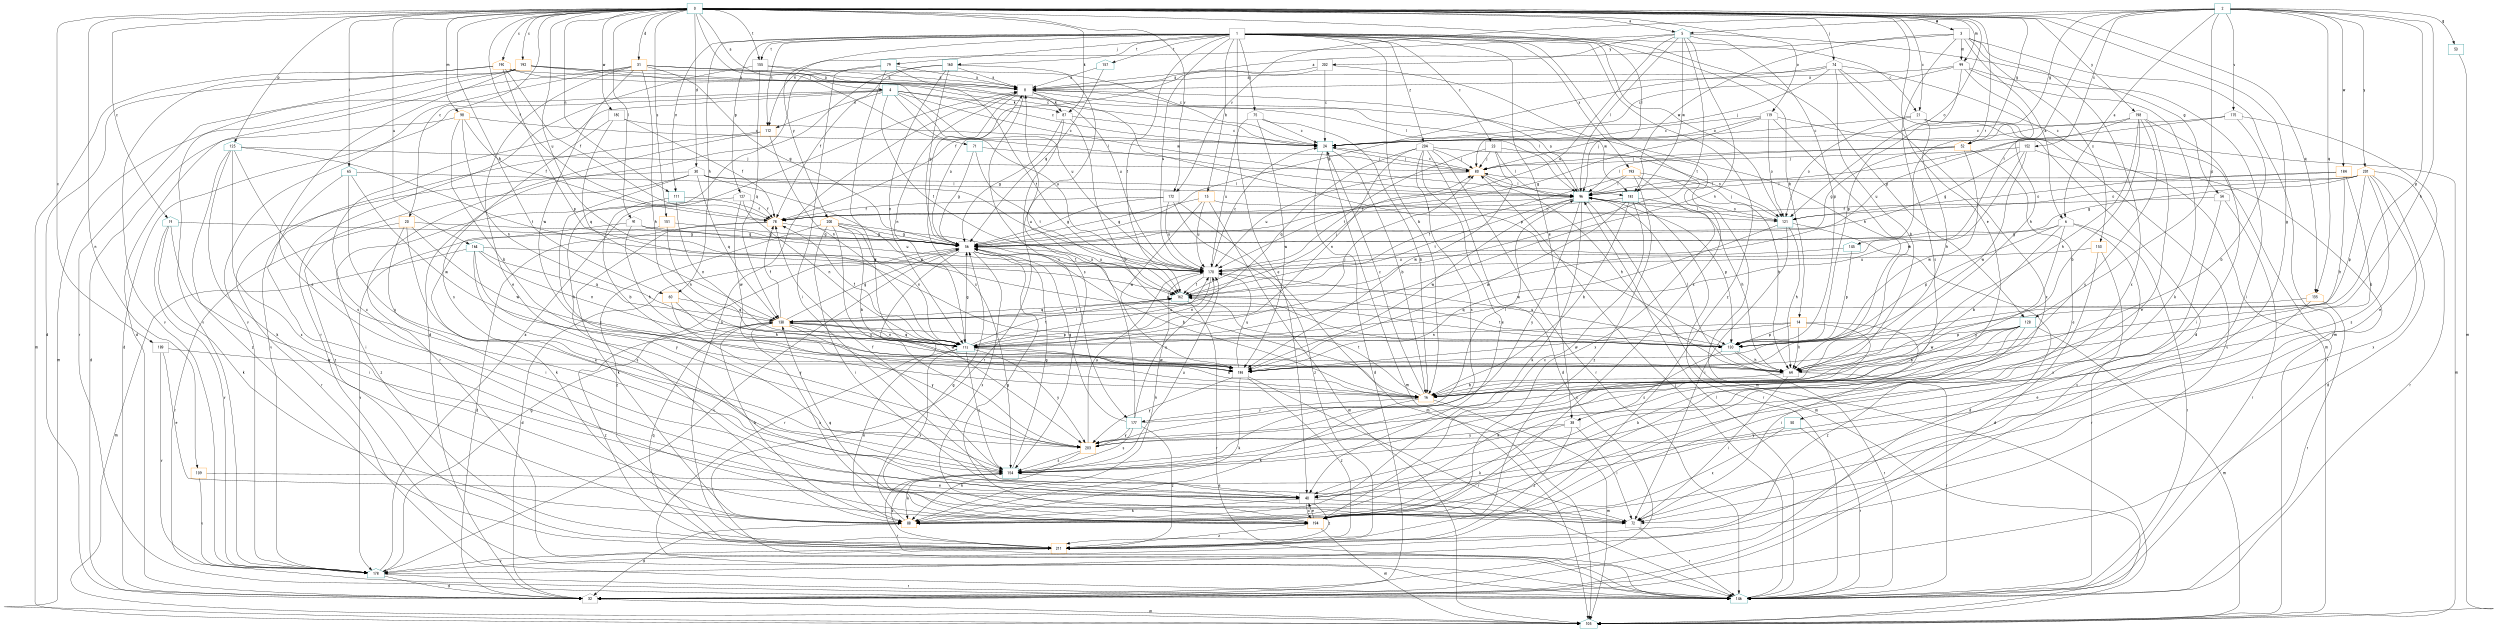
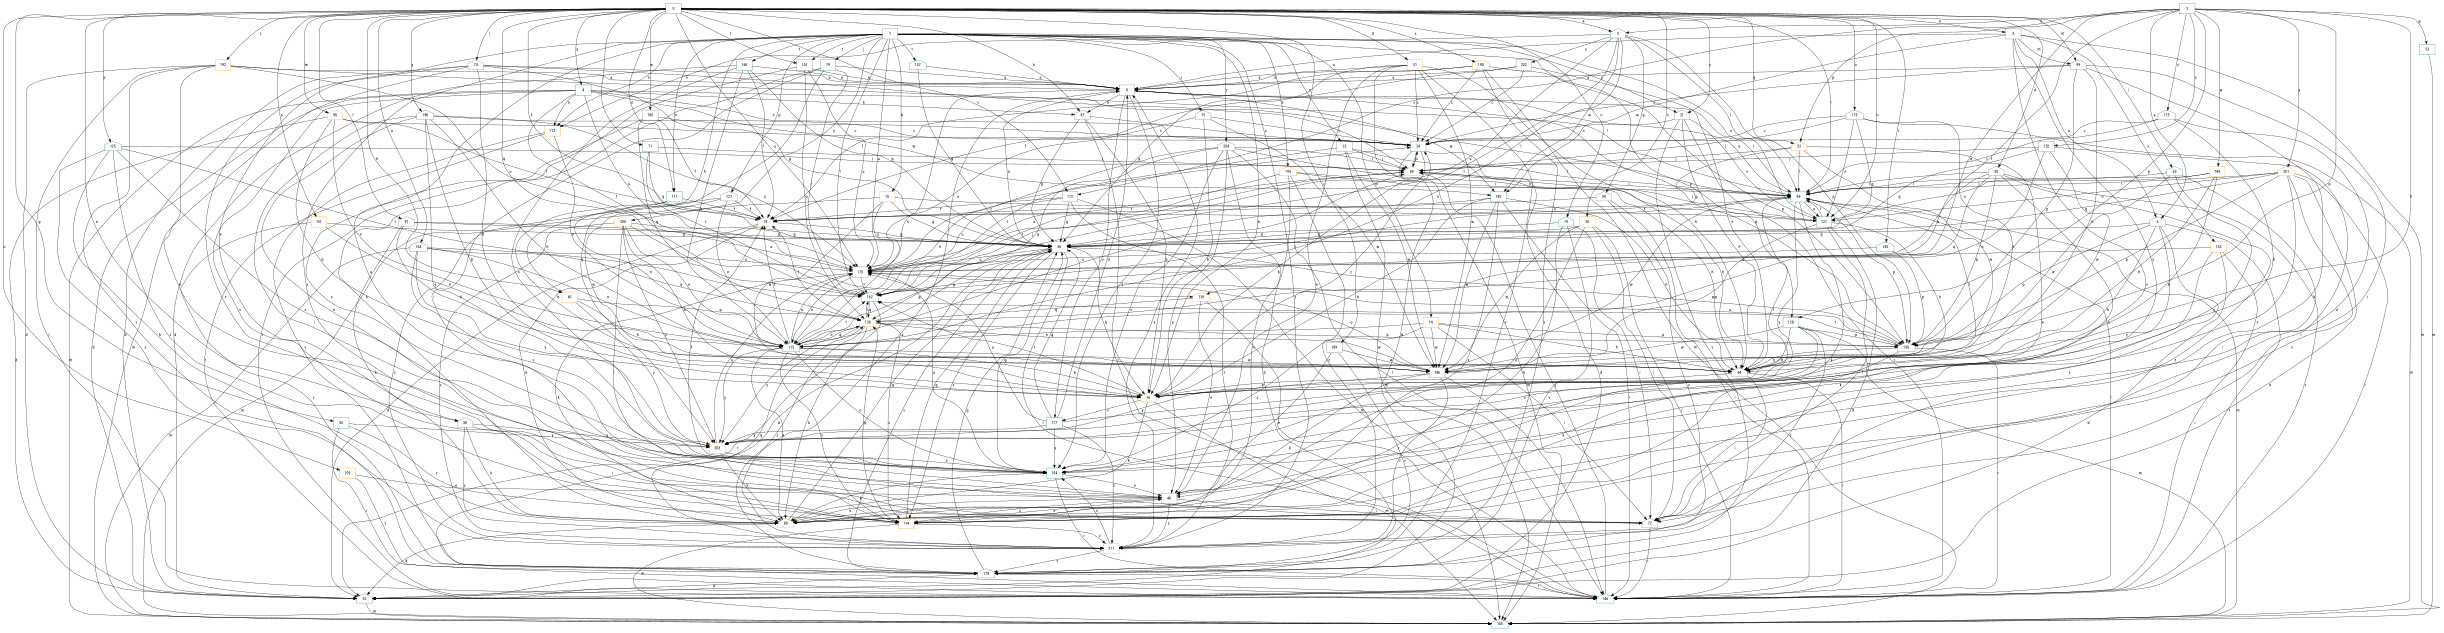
(1511, 469) -> (1500, 464)
